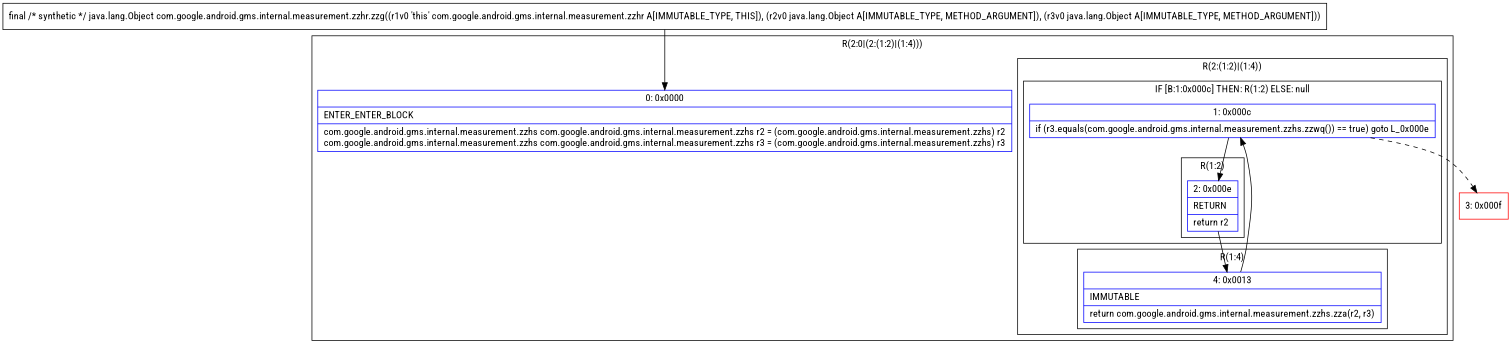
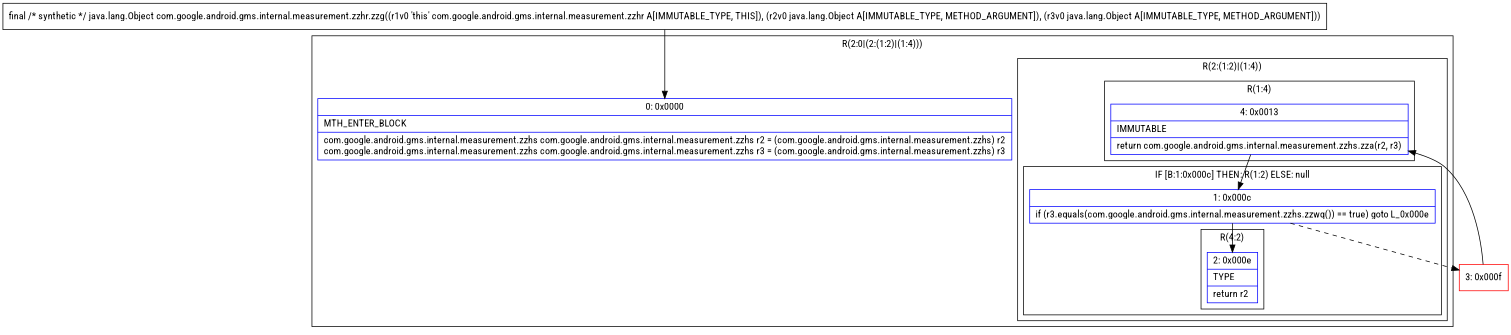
(369, 115) -> (365, 123)
(1213, 166) -> (1232, 238)
(1210, 206) -> (1224, 277)
(1223, 254) -> (1466, 197)
